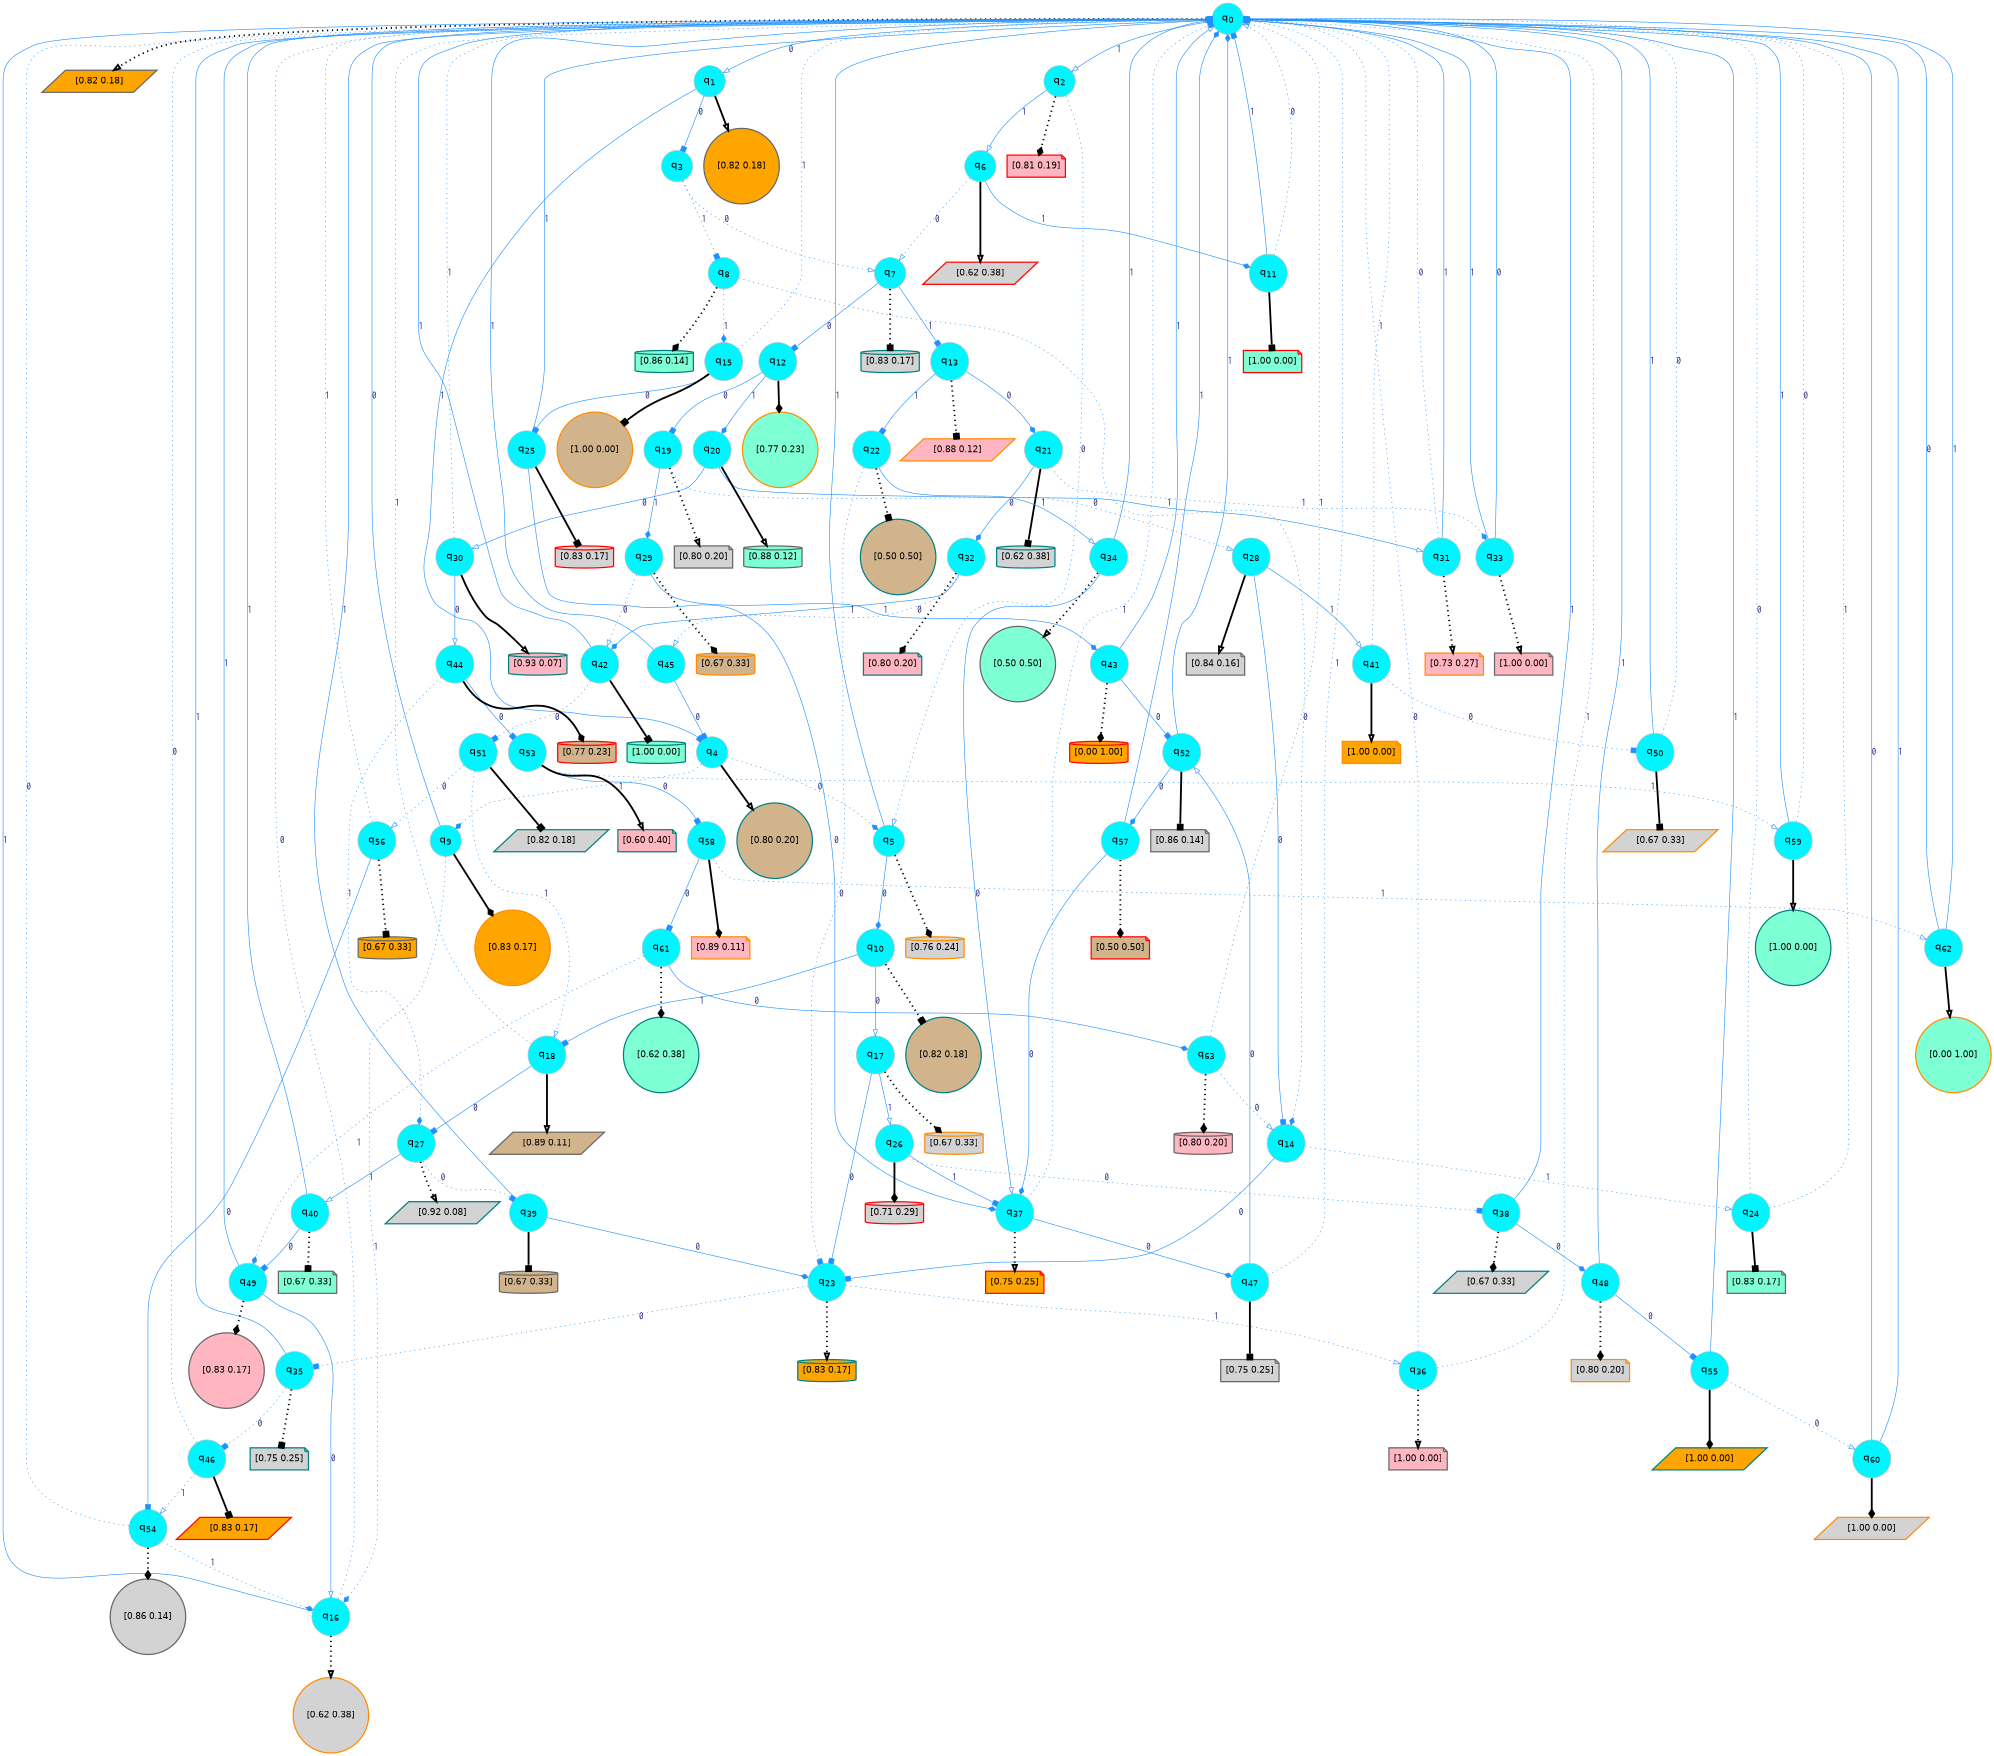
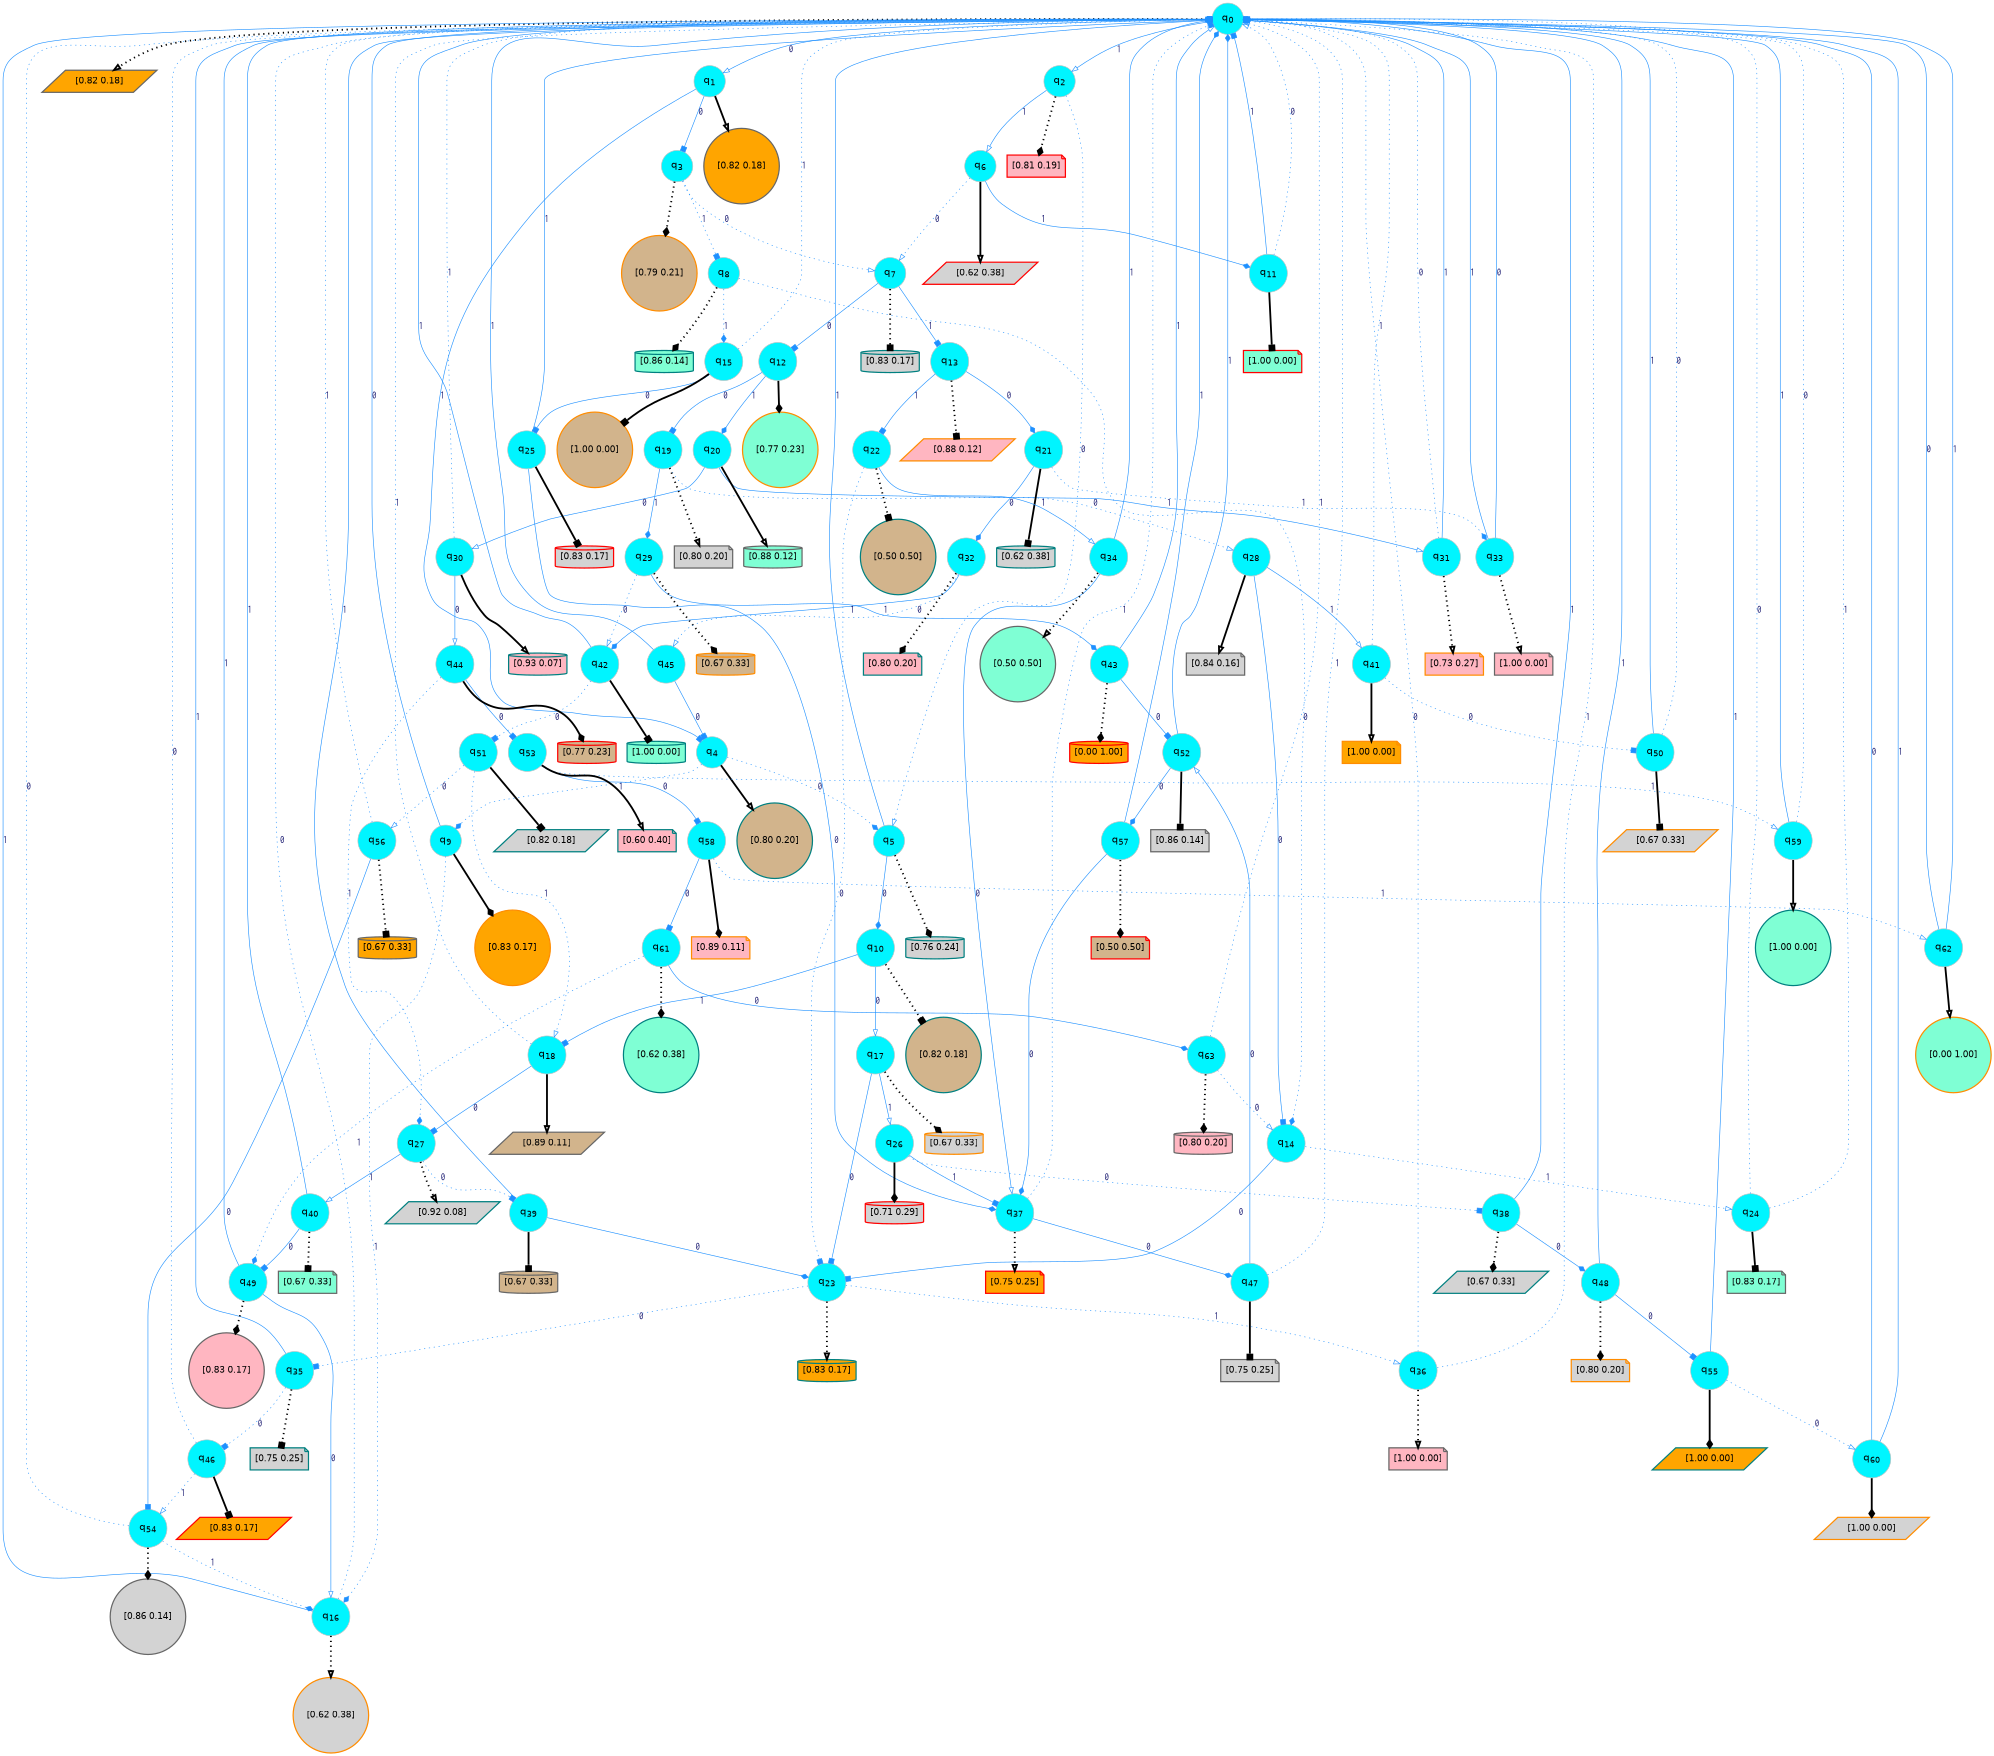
none -> (659, 273)
(935, 948) -> (935, 948)
